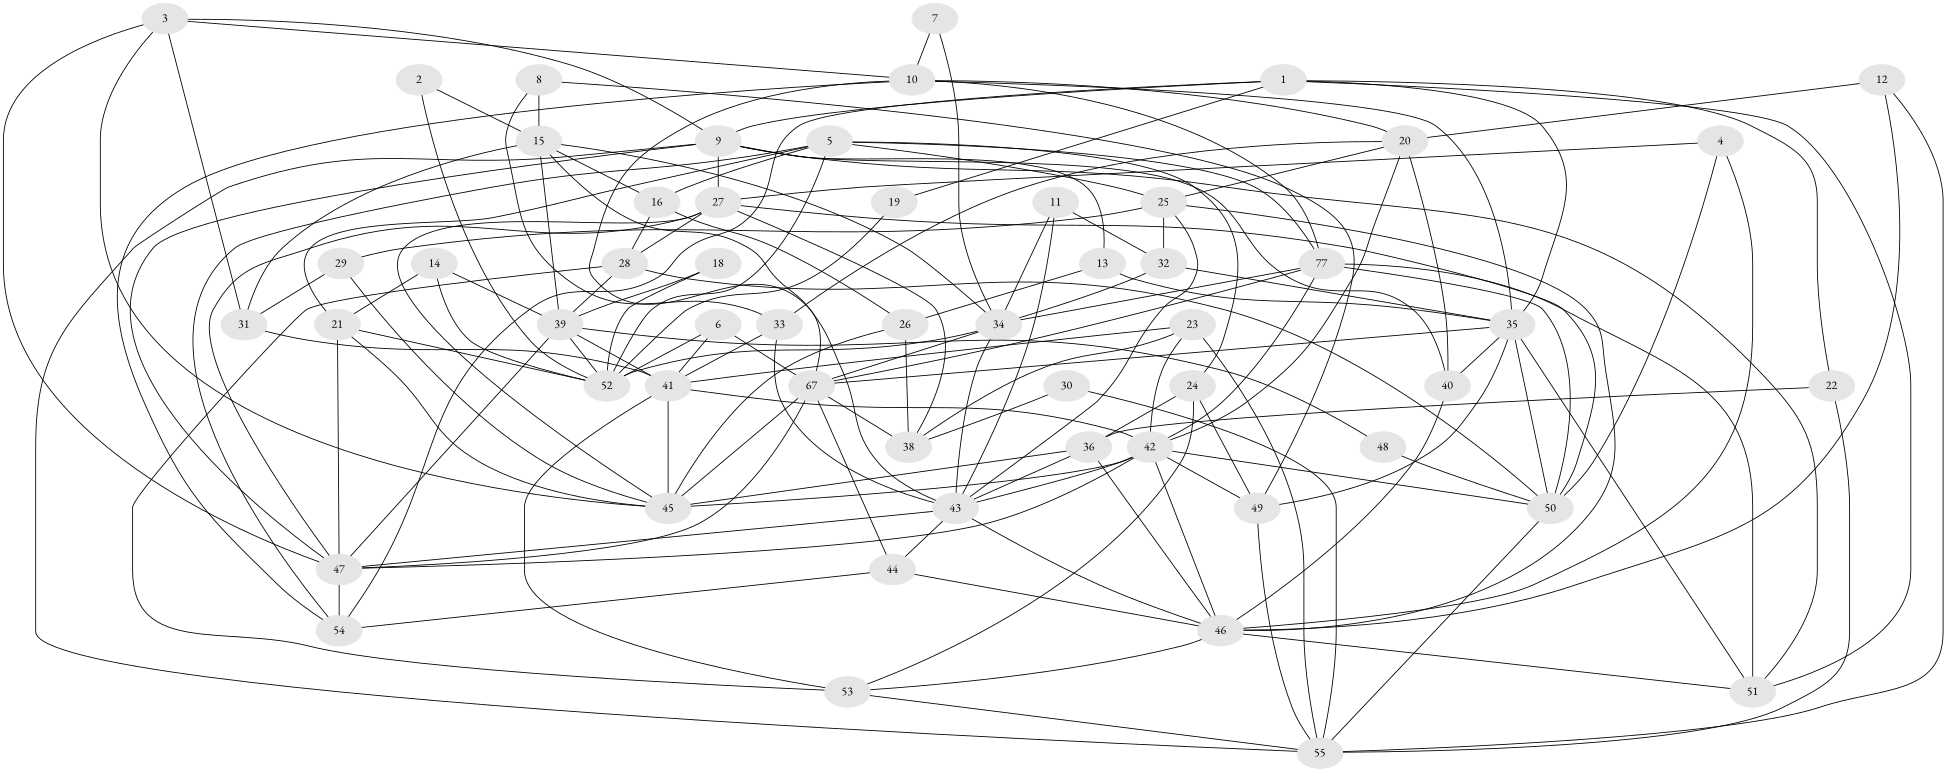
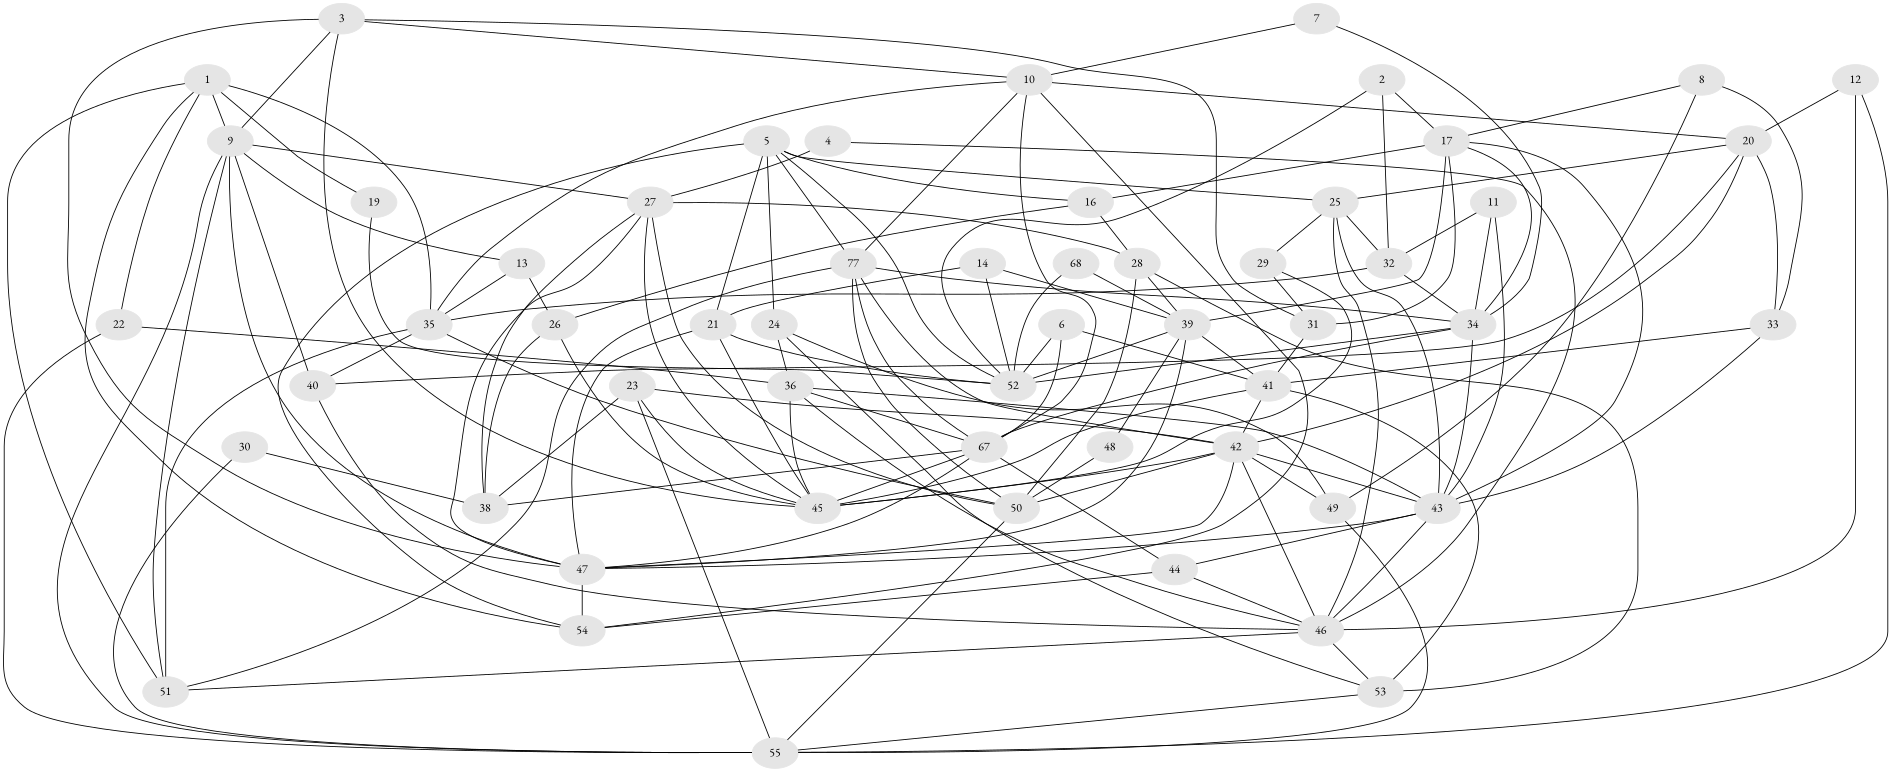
(539, 141) -> (1447, 141)
none -> (1386, 175)
(718, 264) -> (1076, 264)
(1657, 334) -> none
(930, 354) -> (708, 468)
(1178, 354) -> (891, 418)
(1427, 454) -> none
